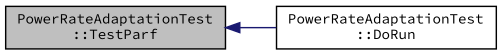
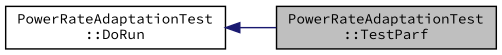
(258, 28) -> (258, 28)
